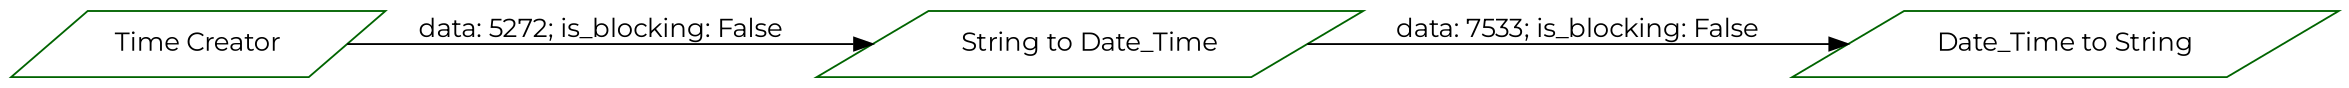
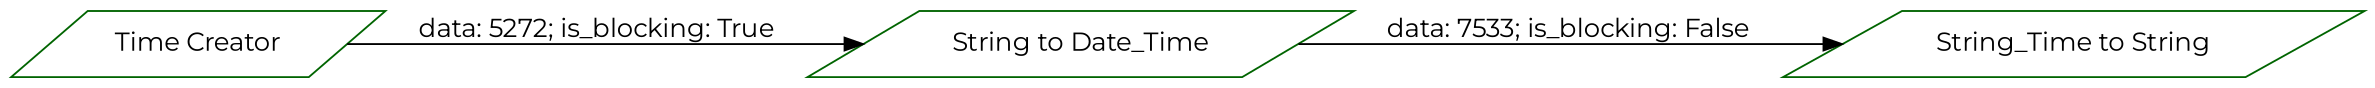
(601, 30) -> (597, 30)
(2065, 44) -> (2074, 44)
